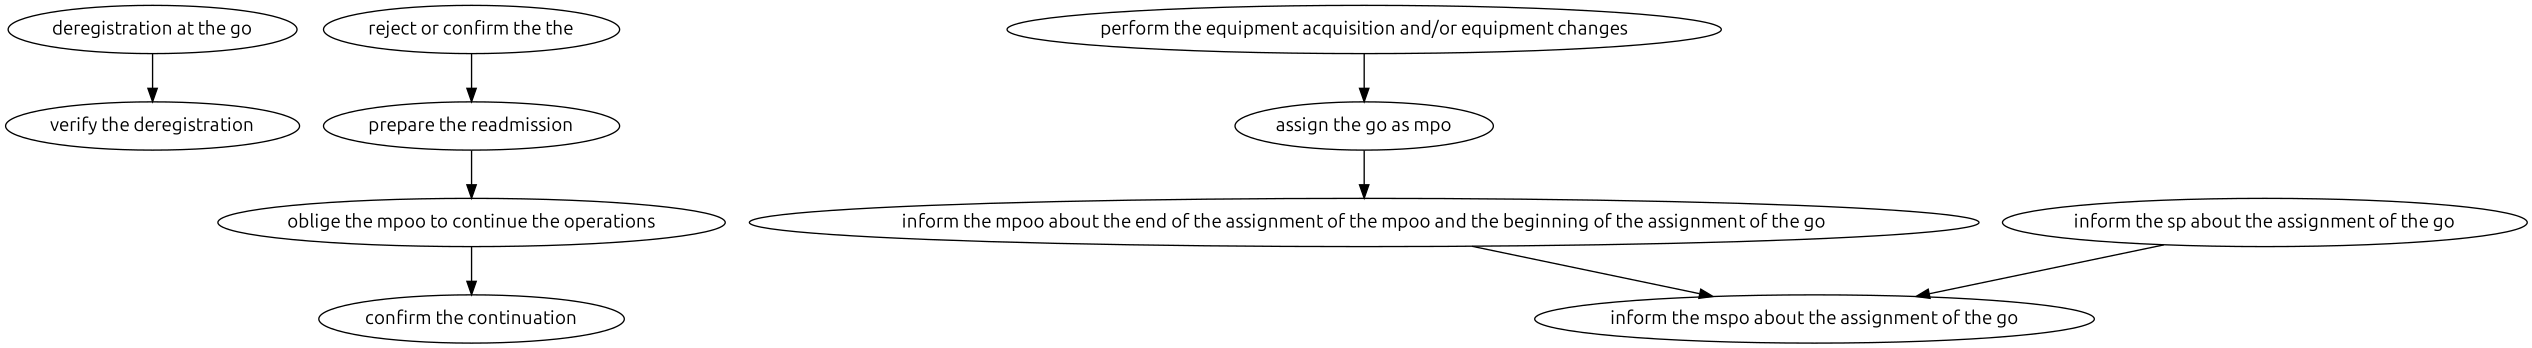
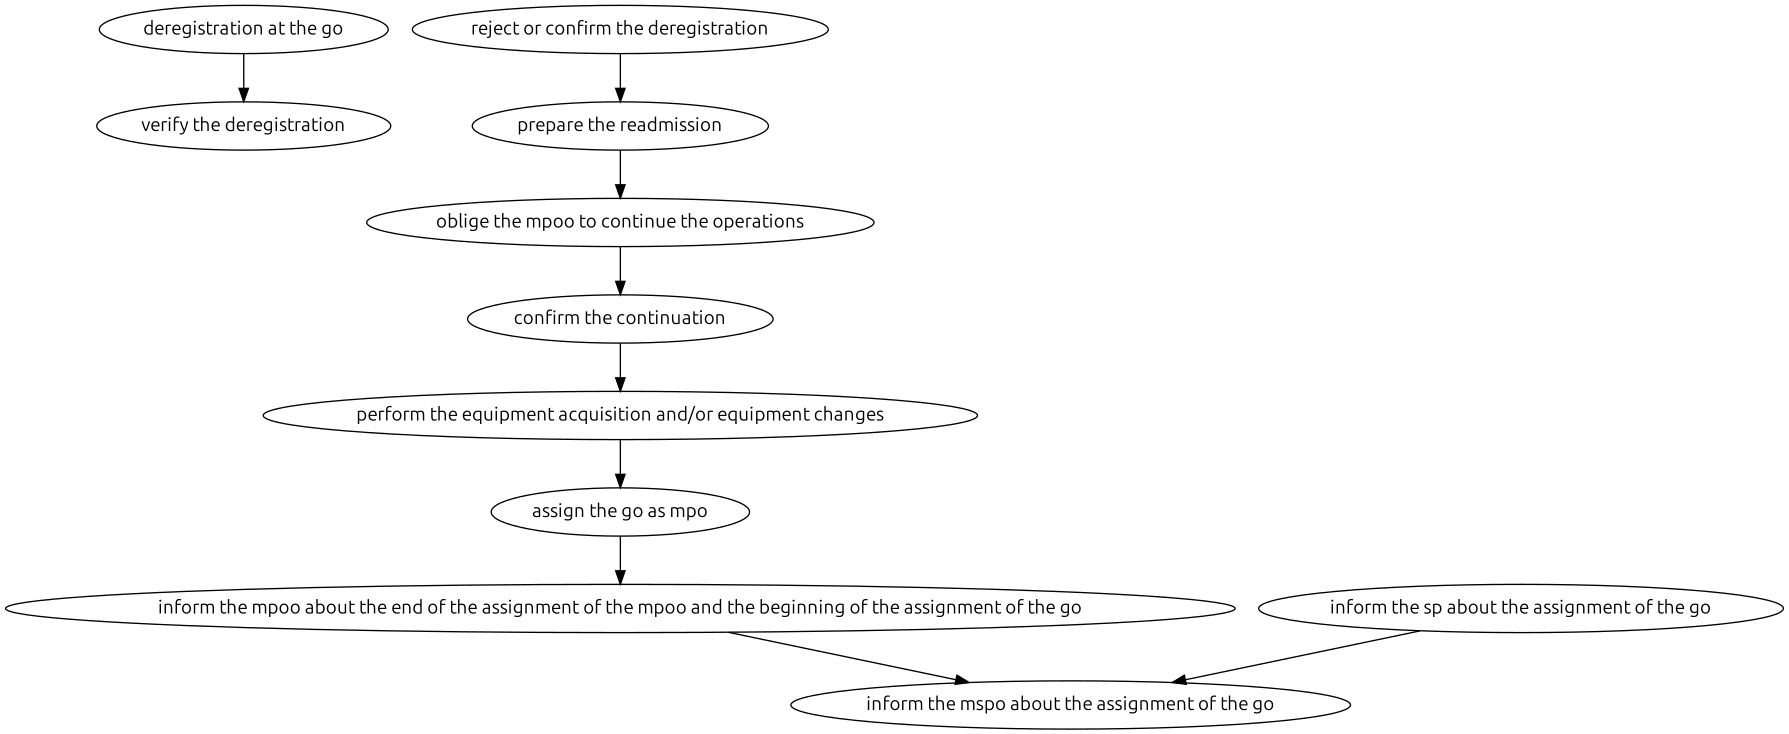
(472, 29) -> (620, 29)
none -> (620, 361)
